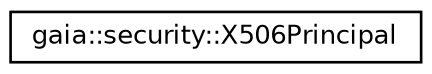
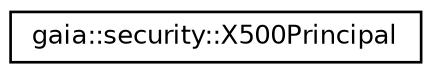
(216, 37) -> (216, 37)
